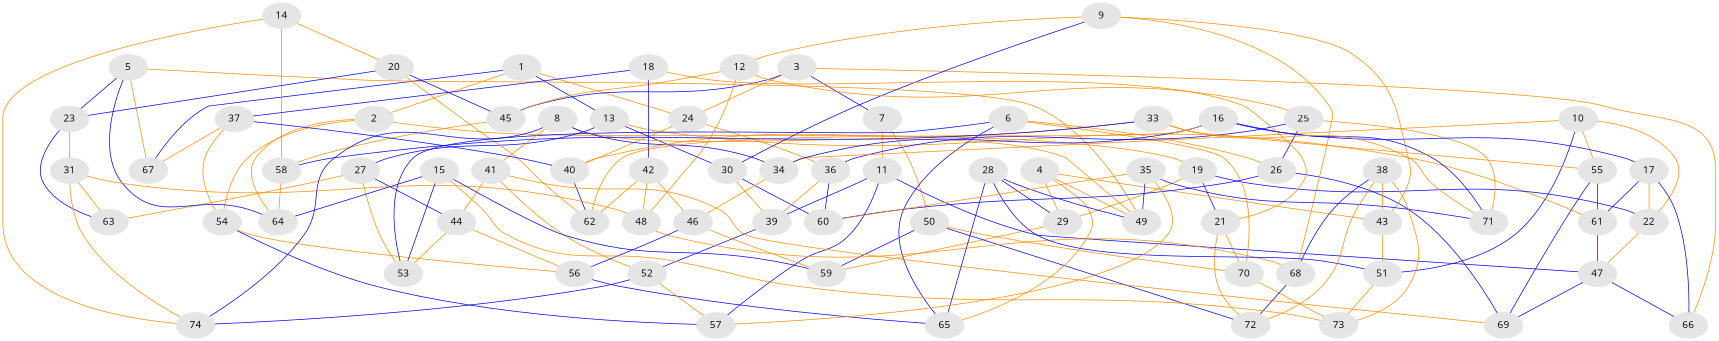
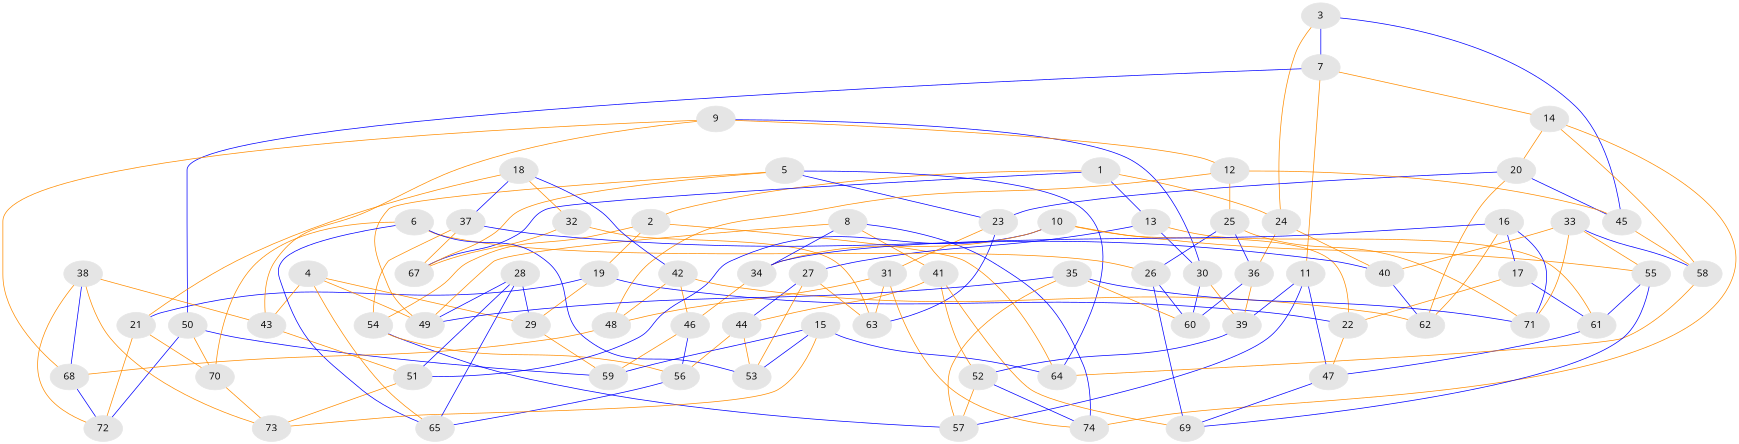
none -> (1435, 93)
(913, 168) -> (669, 101)
none -> (572, 222)
(1688, 325) -> none
